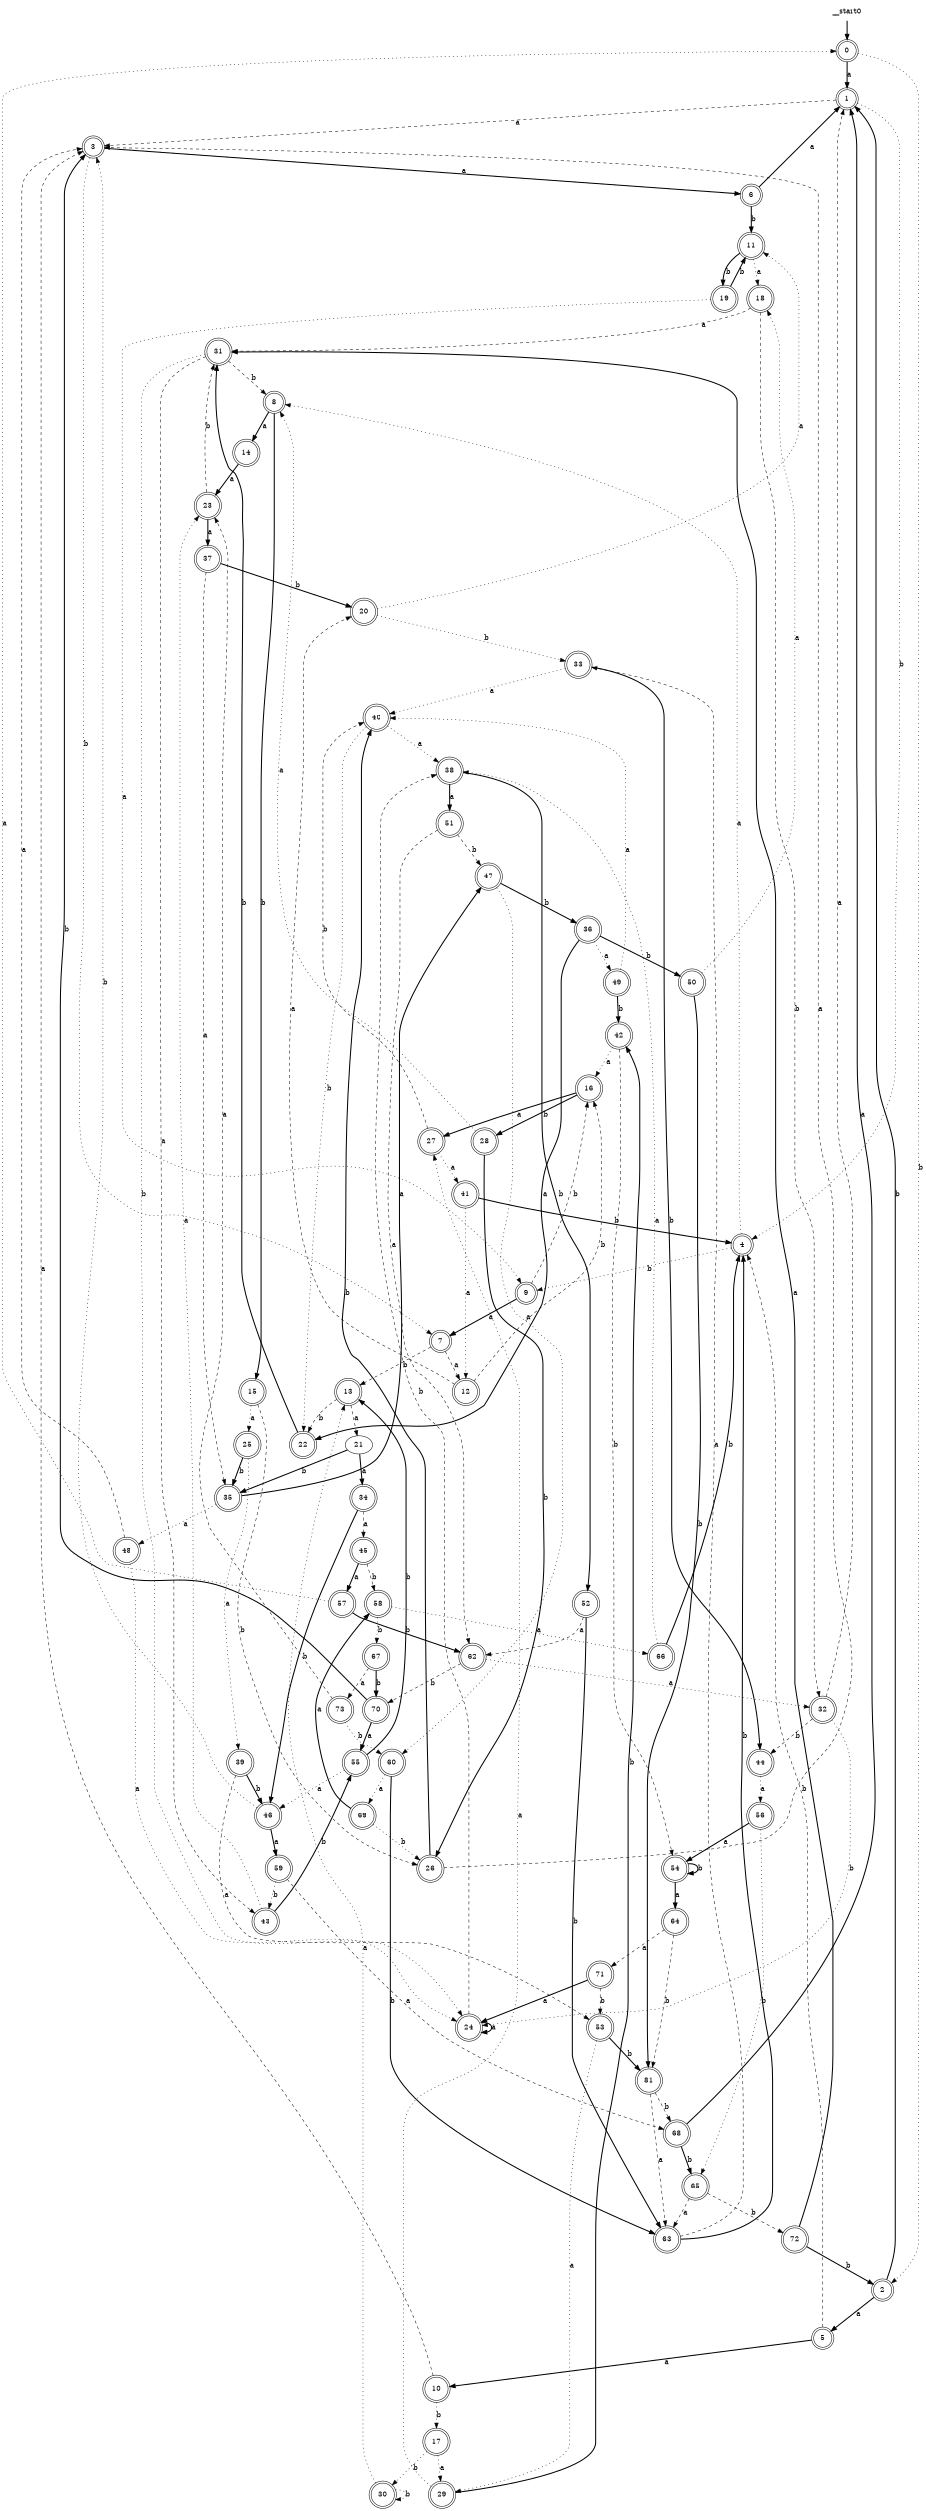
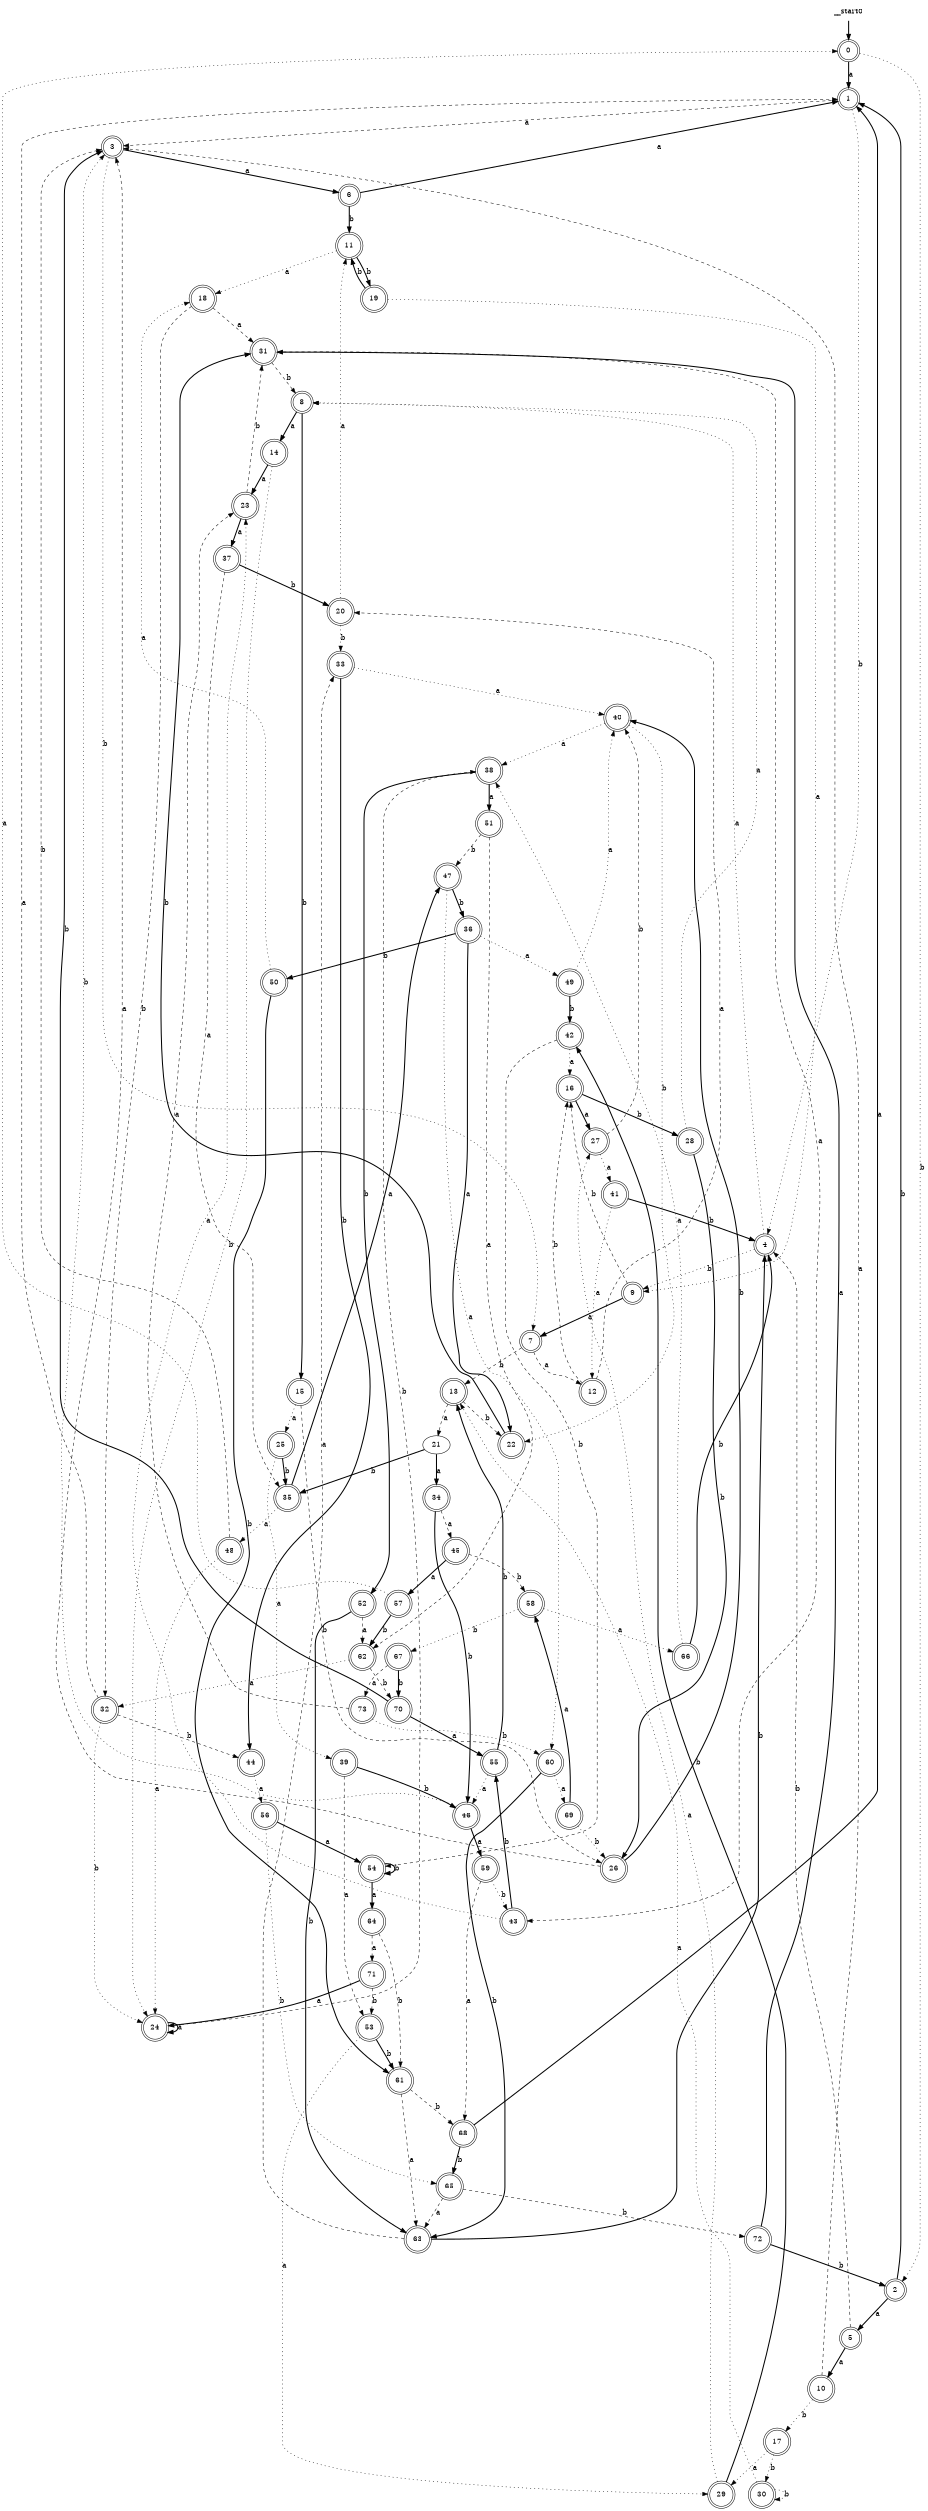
(24, 850) -> (44, 850)
(142, 1266) -> (225, 1244)
(649, 2081) -> (400, 2081)
